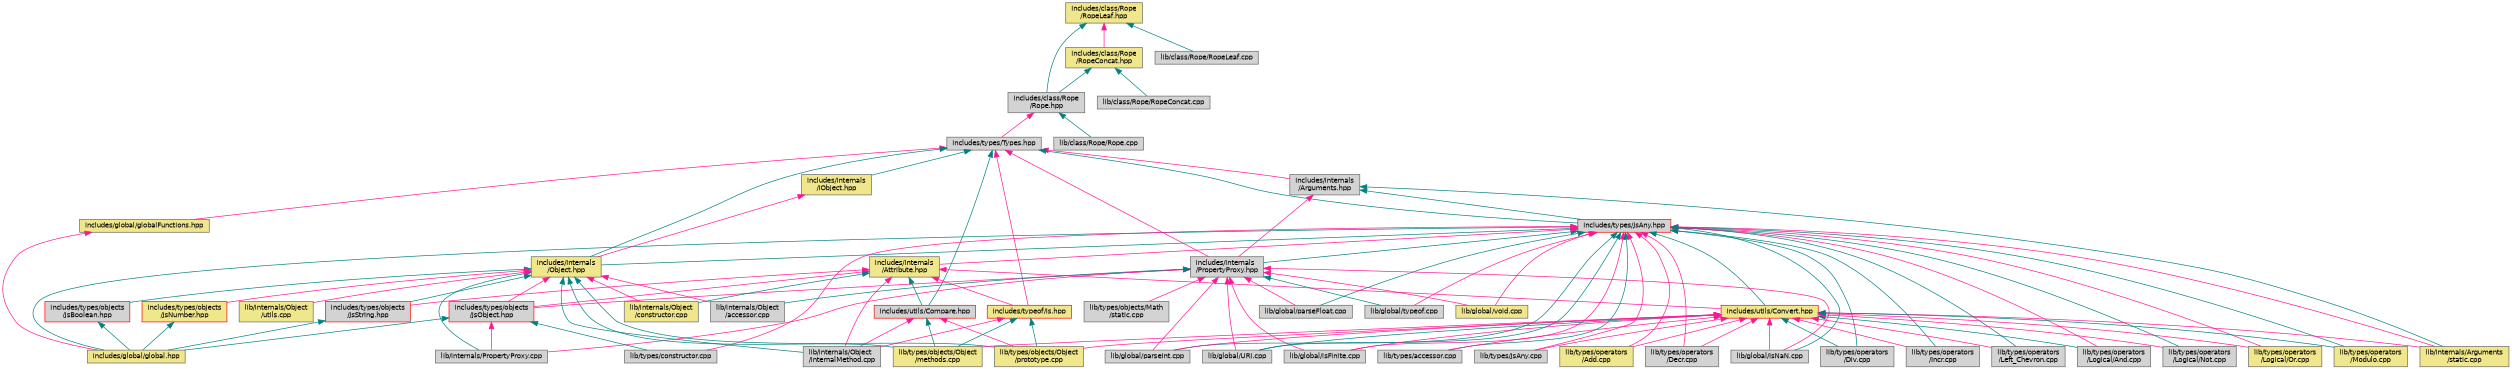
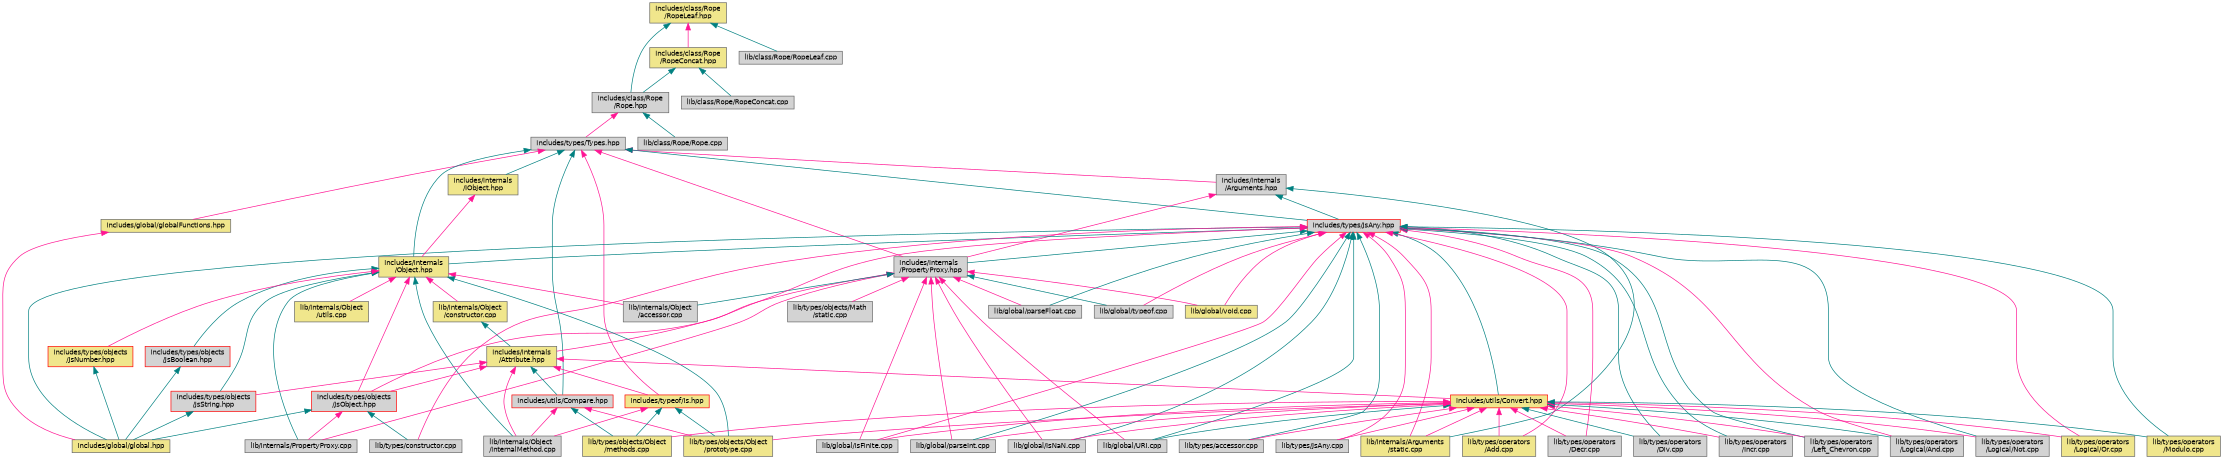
(784, 287) -> (493, 332)
(720, 344) -> none
